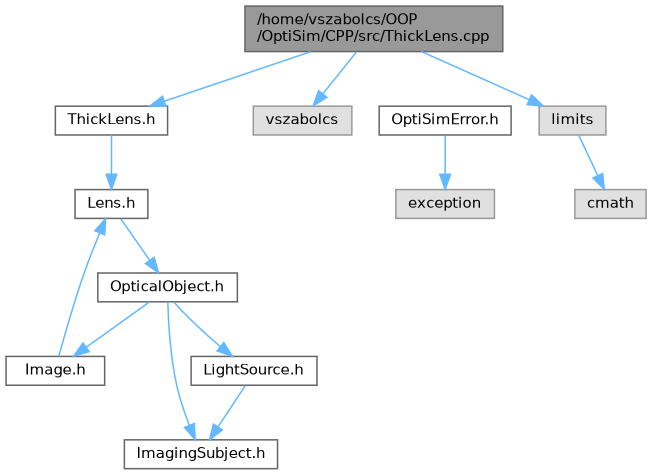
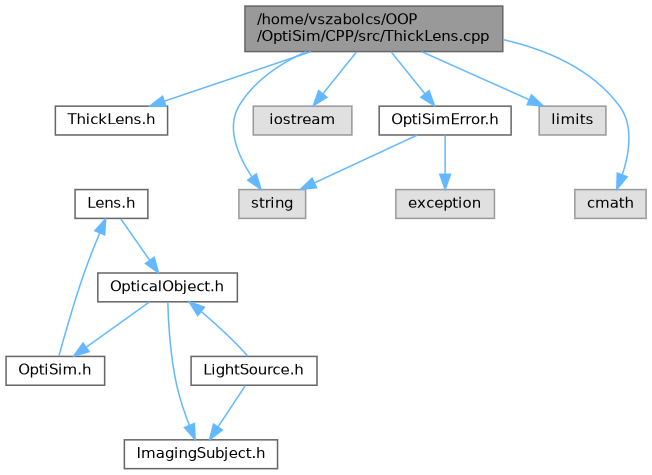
none -> (408, 73)
(303, 121) -> (303, 121)
(111, 155) -> none
(588, 155) -> (597, 82)
none -> (272, 204)
(196, 325) -> (225, 333)
(55, 371) -> (55, 371)
